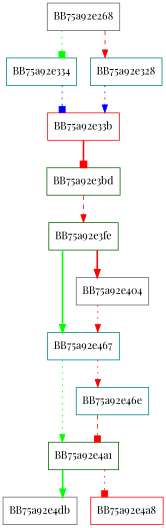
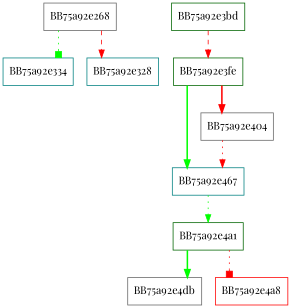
(83, 127) -> none
(112, 401) -> none
